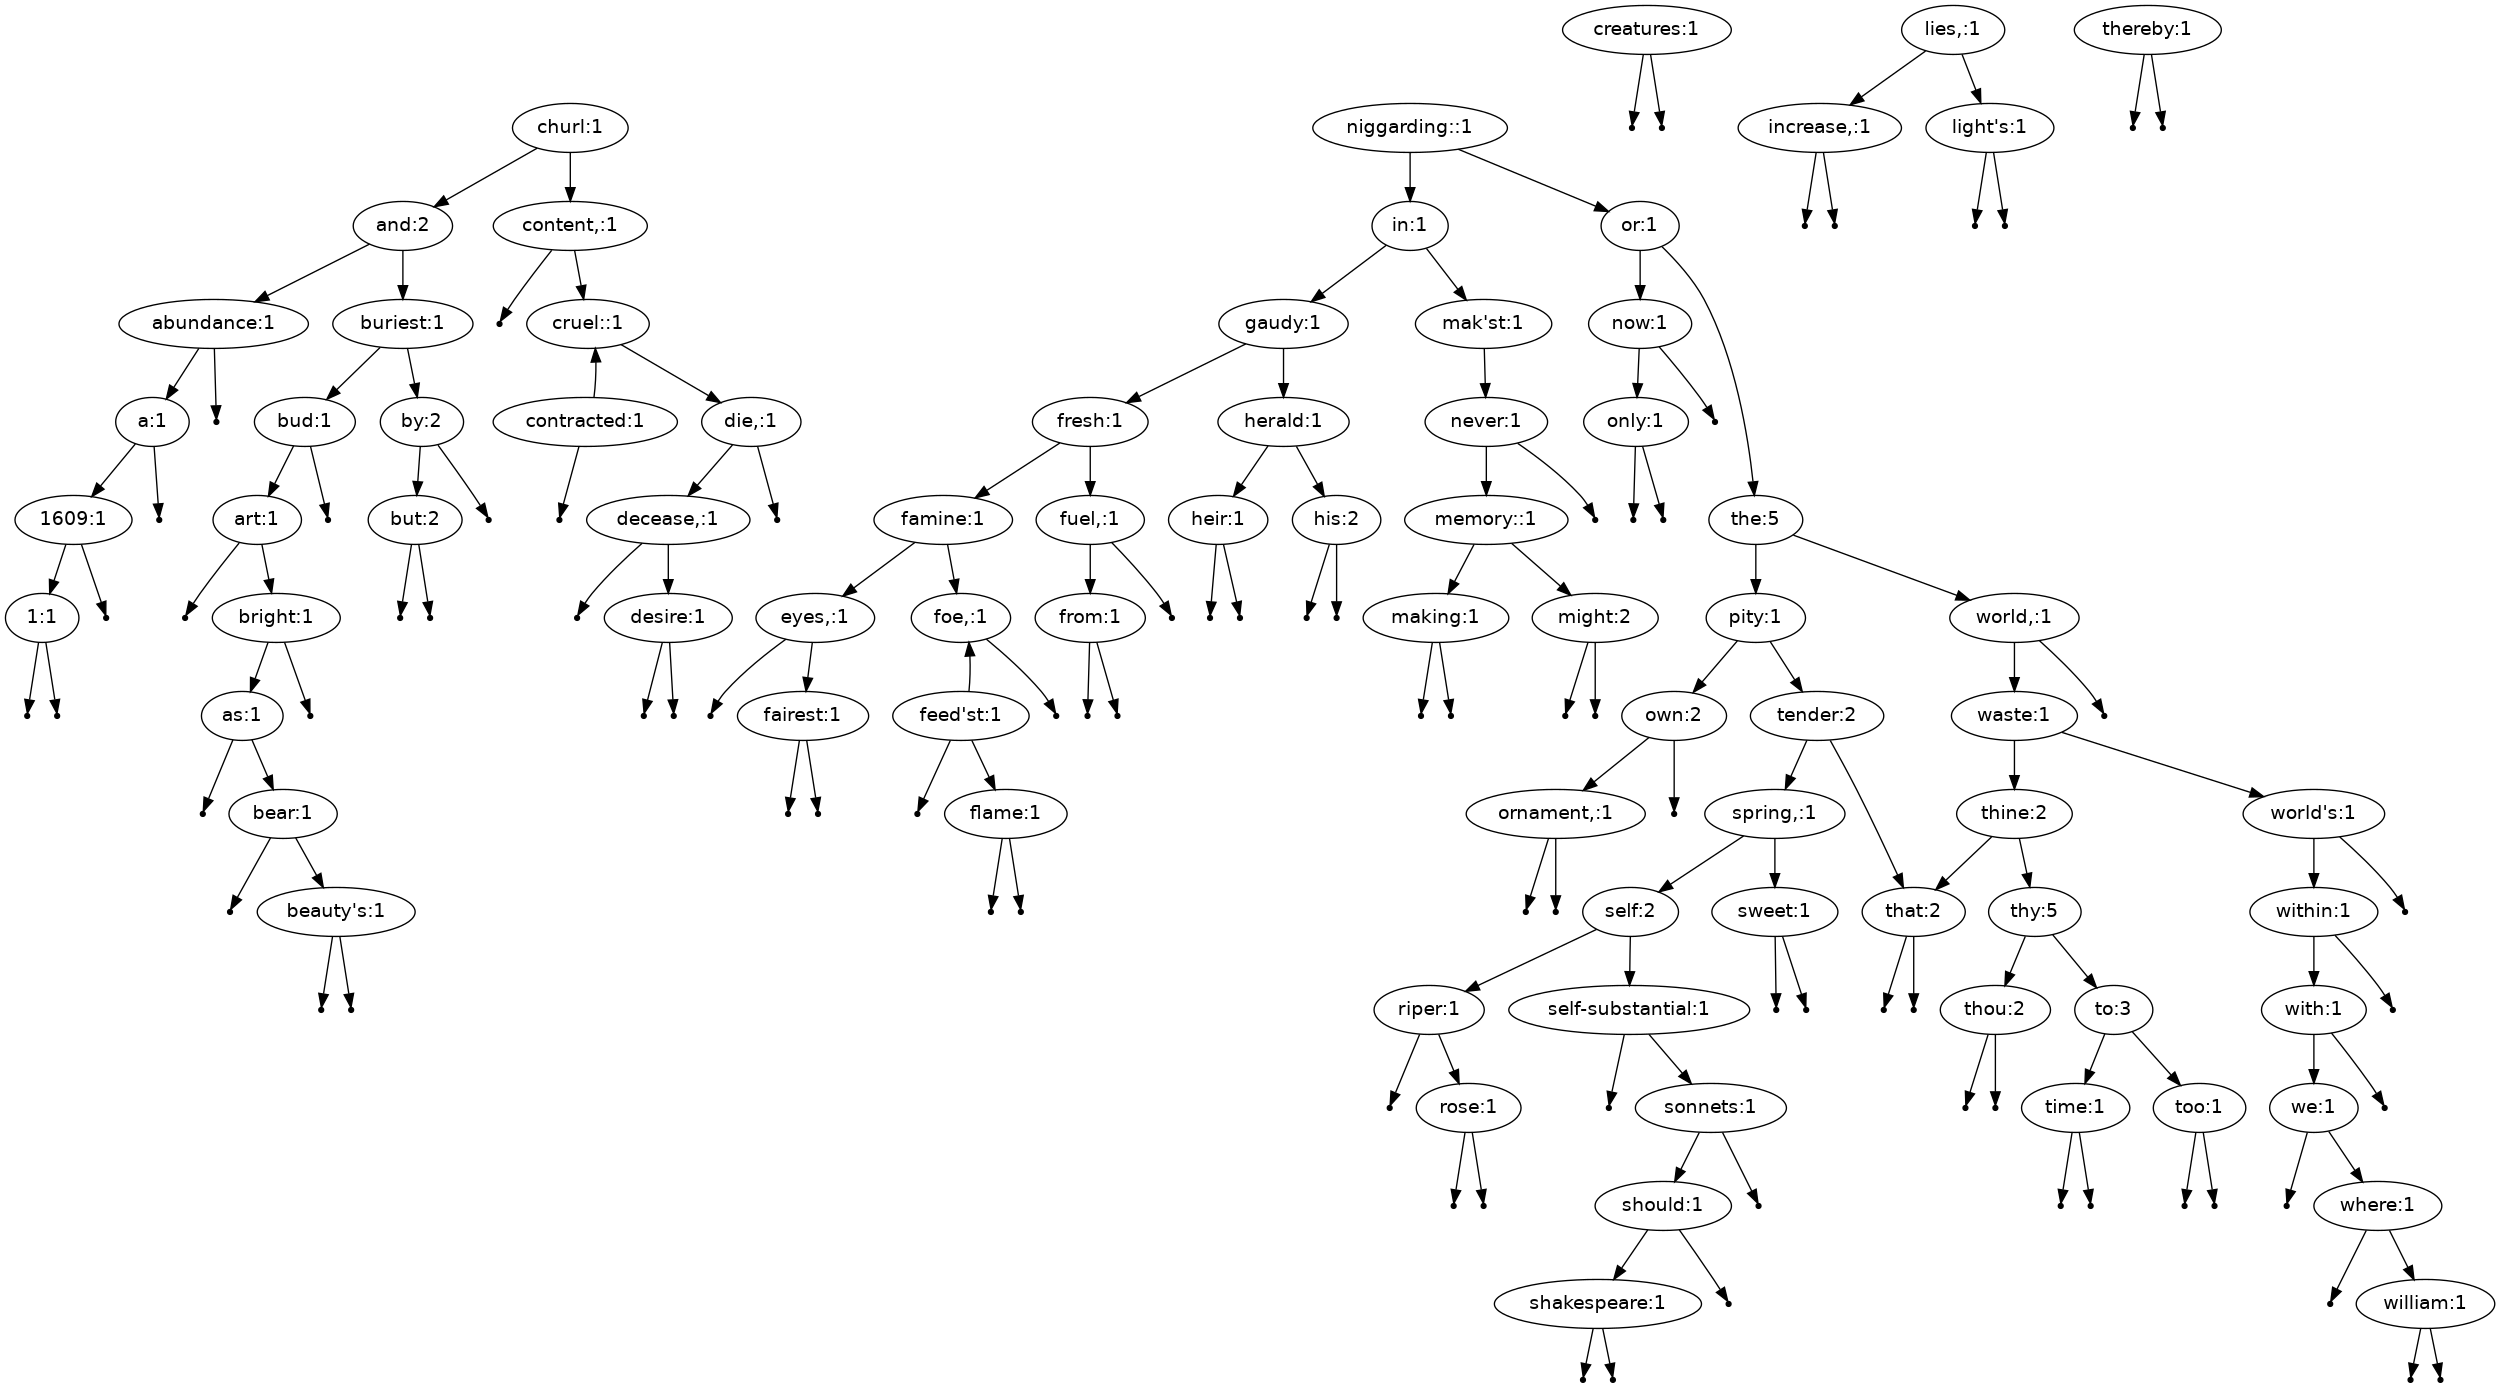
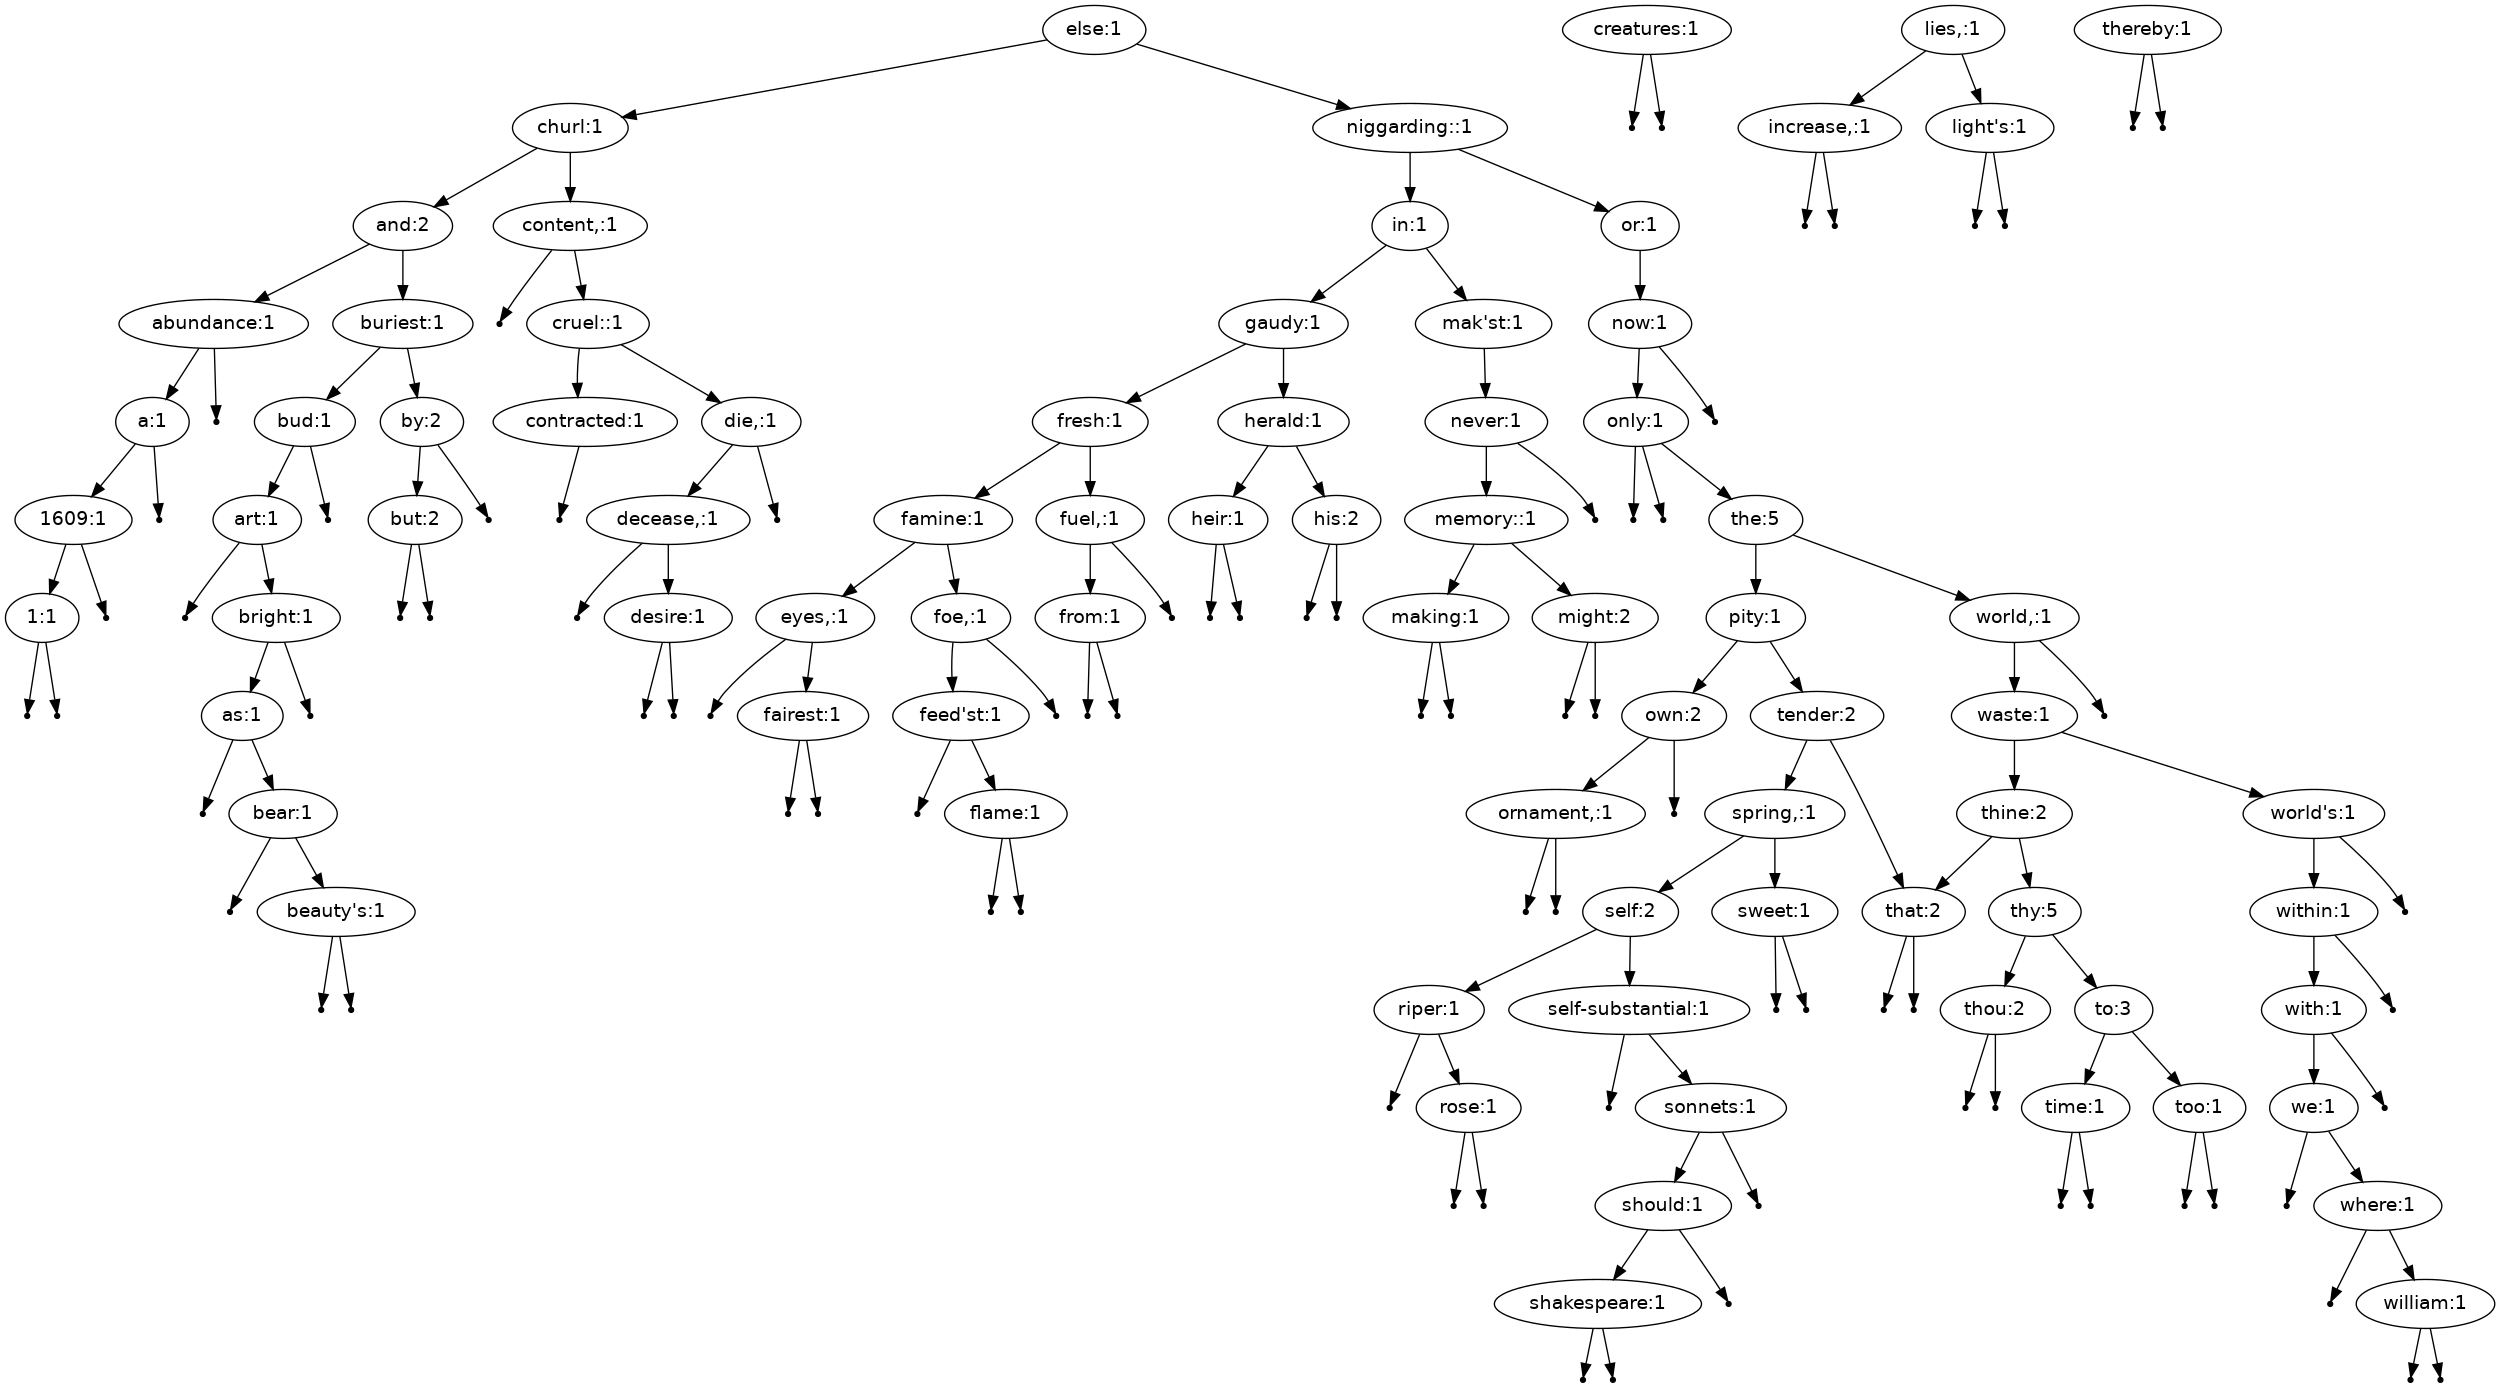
none -> (1094, 30)
(1727, 356) -> (1691, 467)
(596, 380) -> (578, 366)
(970, 674) -> (952, 660)
